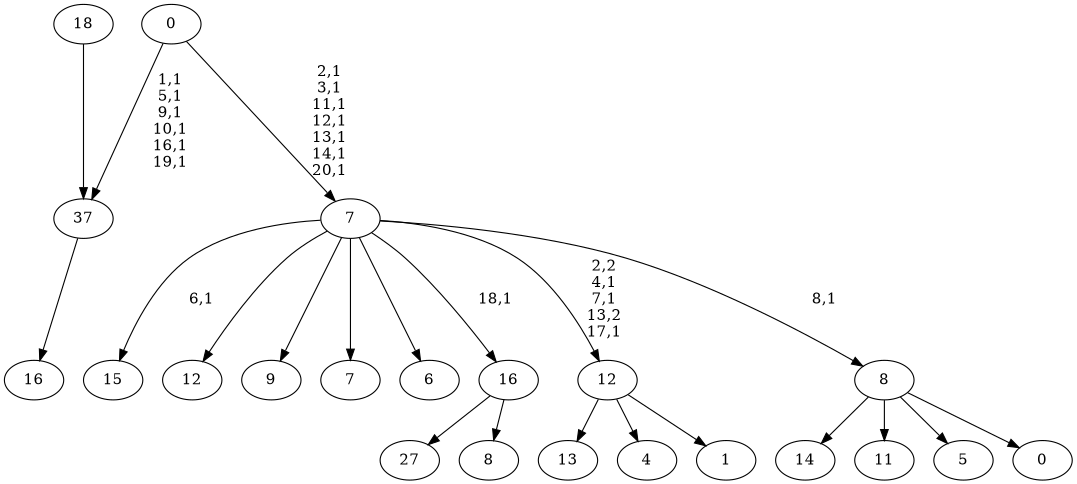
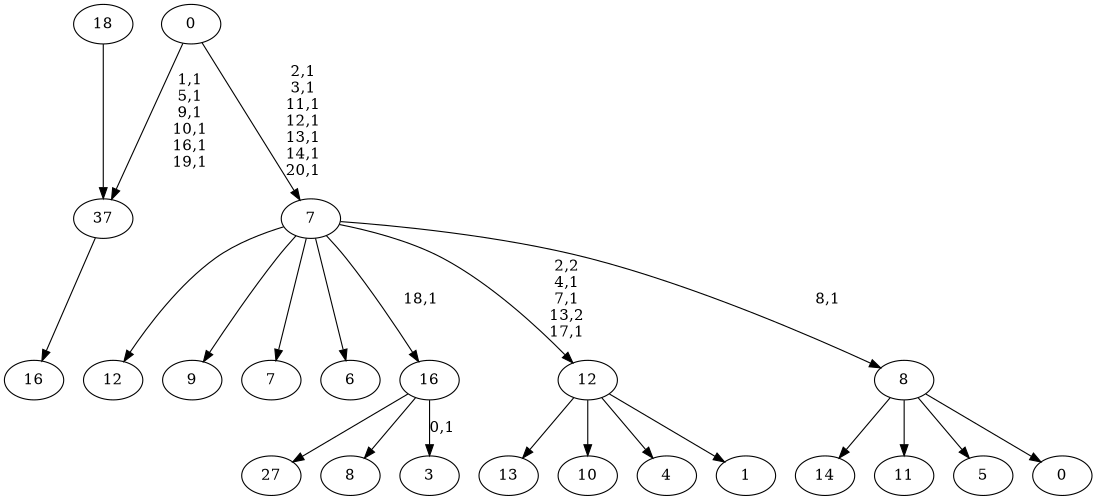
(113, 380) -> none
none -> (430, 476)
none -> (588, 476)
